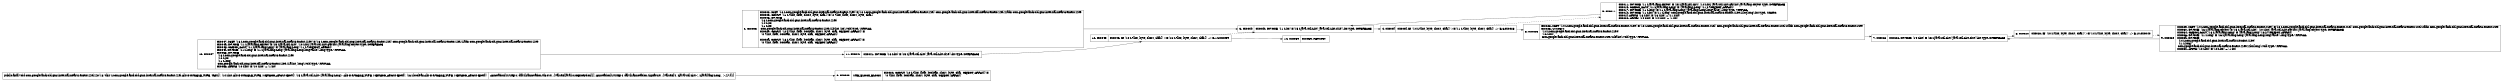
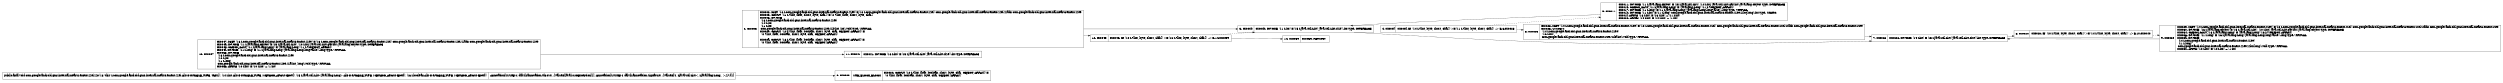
(1376, 29) -> (1612, 44)
(1061, 51) -> (1086, 36)
